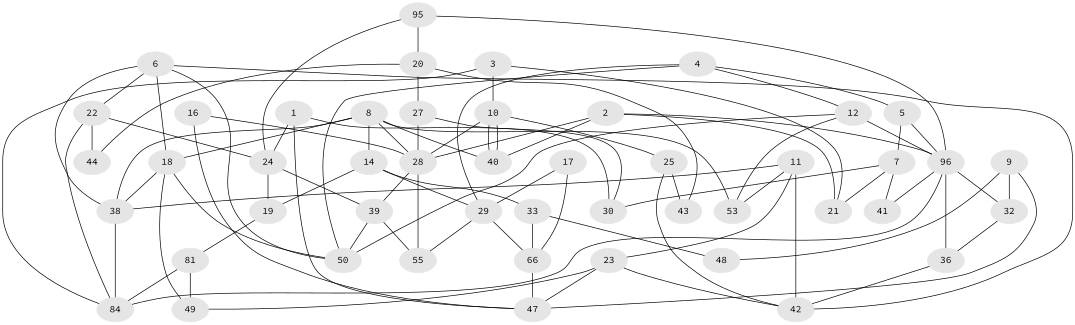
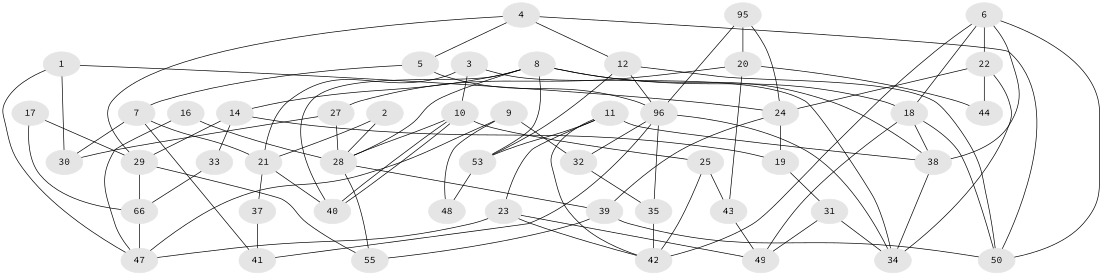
(779, 124) -> none
(549, 138) -> (301, 189)
none -> (257, 211)
(623, 235) -> (461, 189)
none -> (745, 236)
(190, 261) -> (830, 211)
(946, 261) -> (654, 211)
(115, 310) -> (893, 261)
